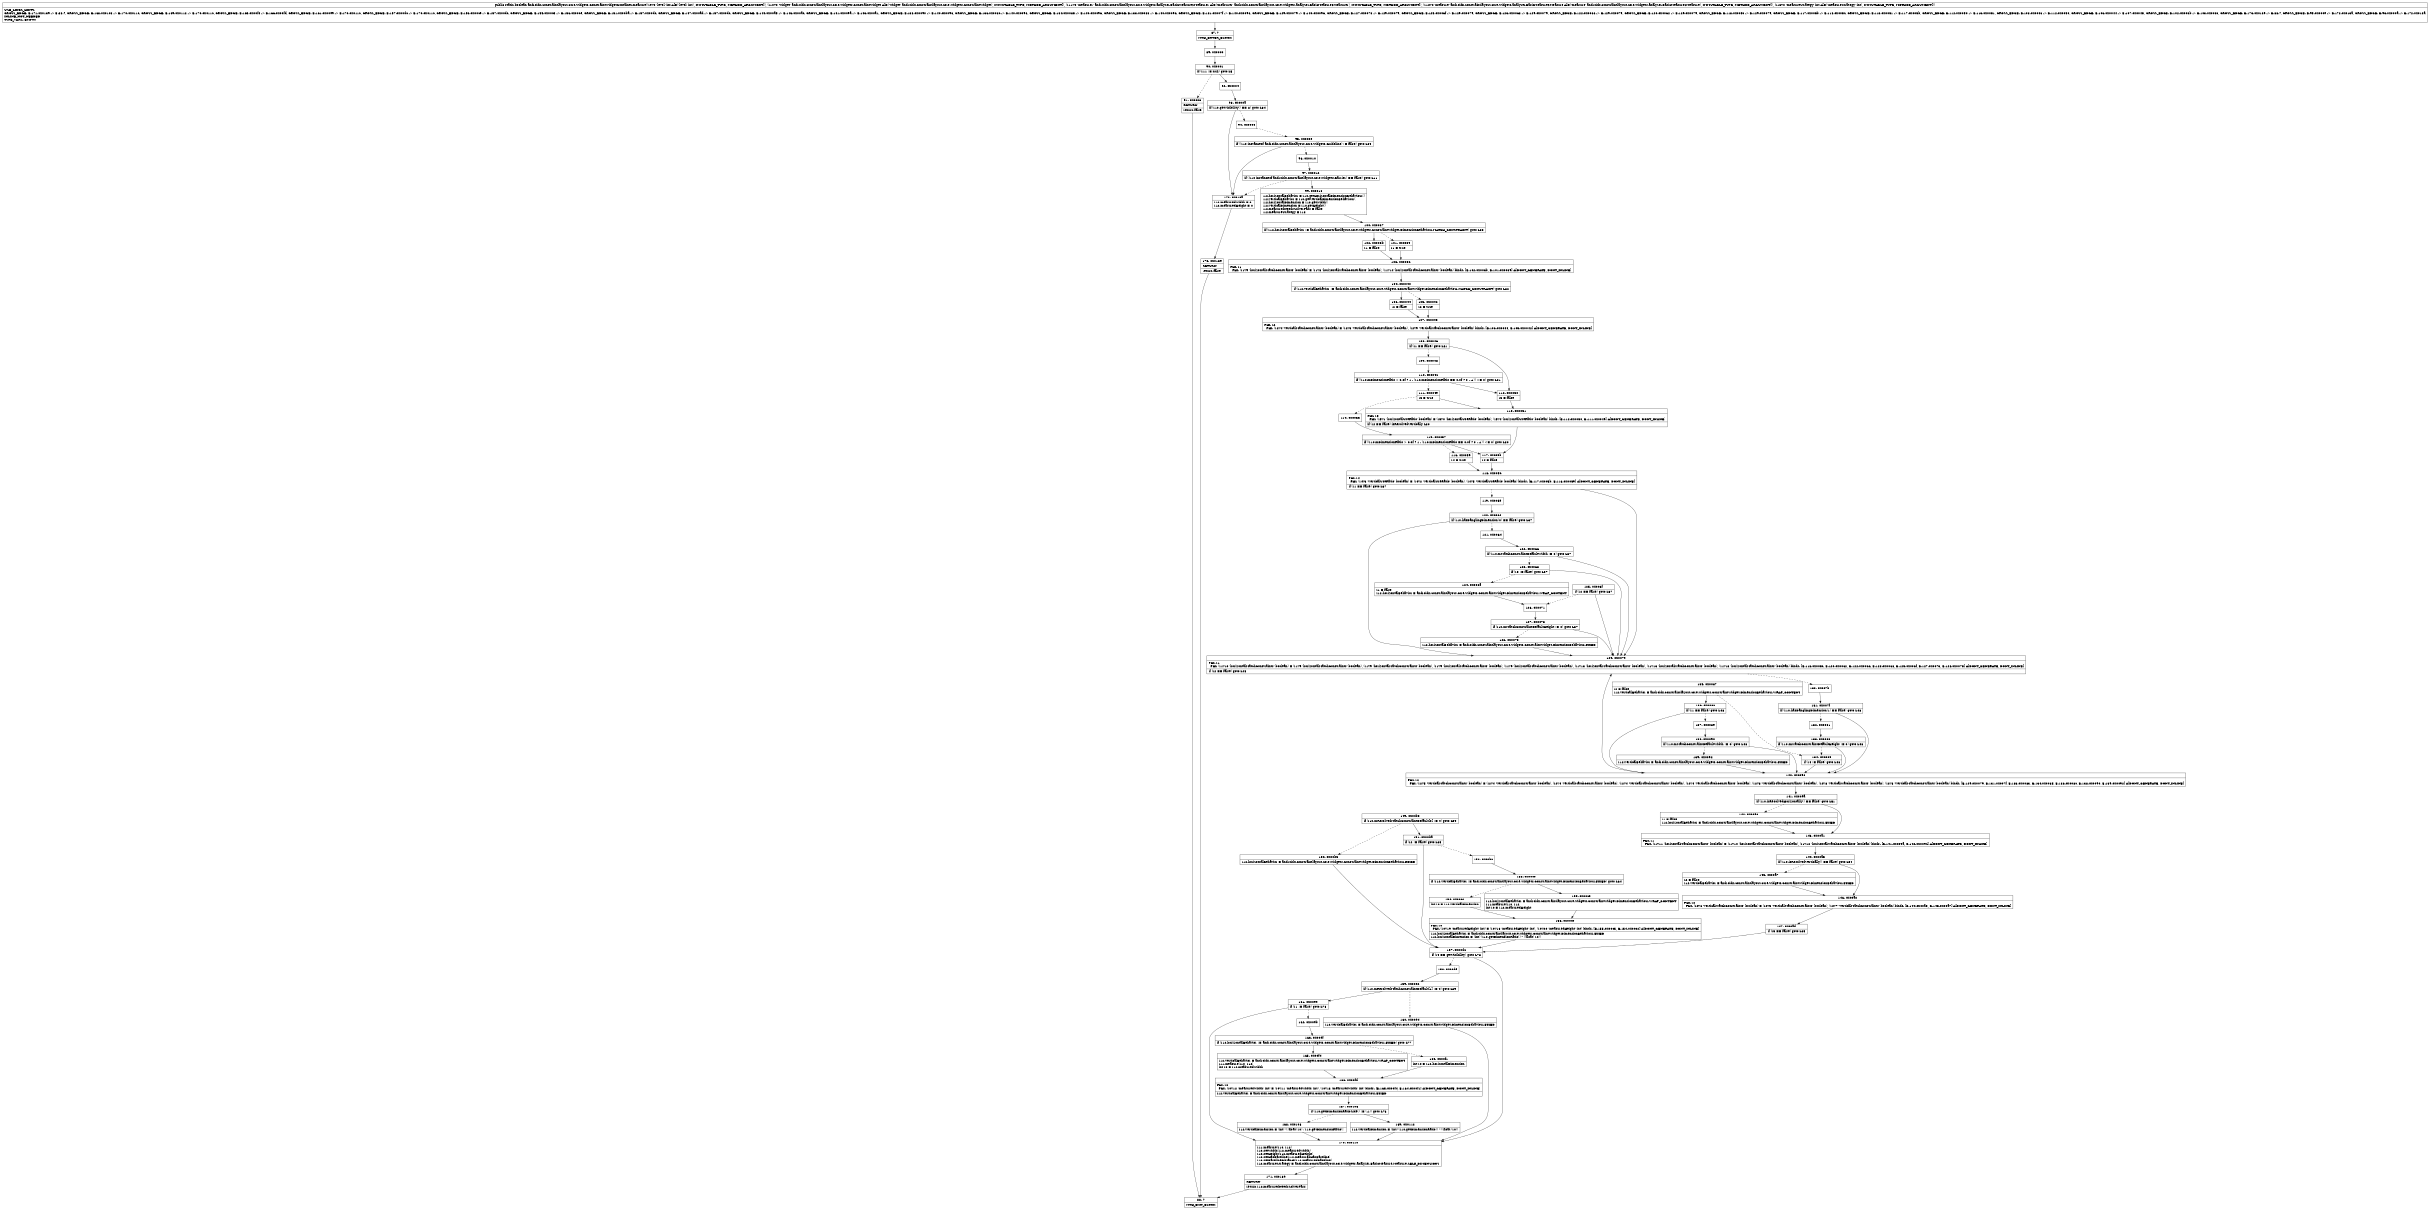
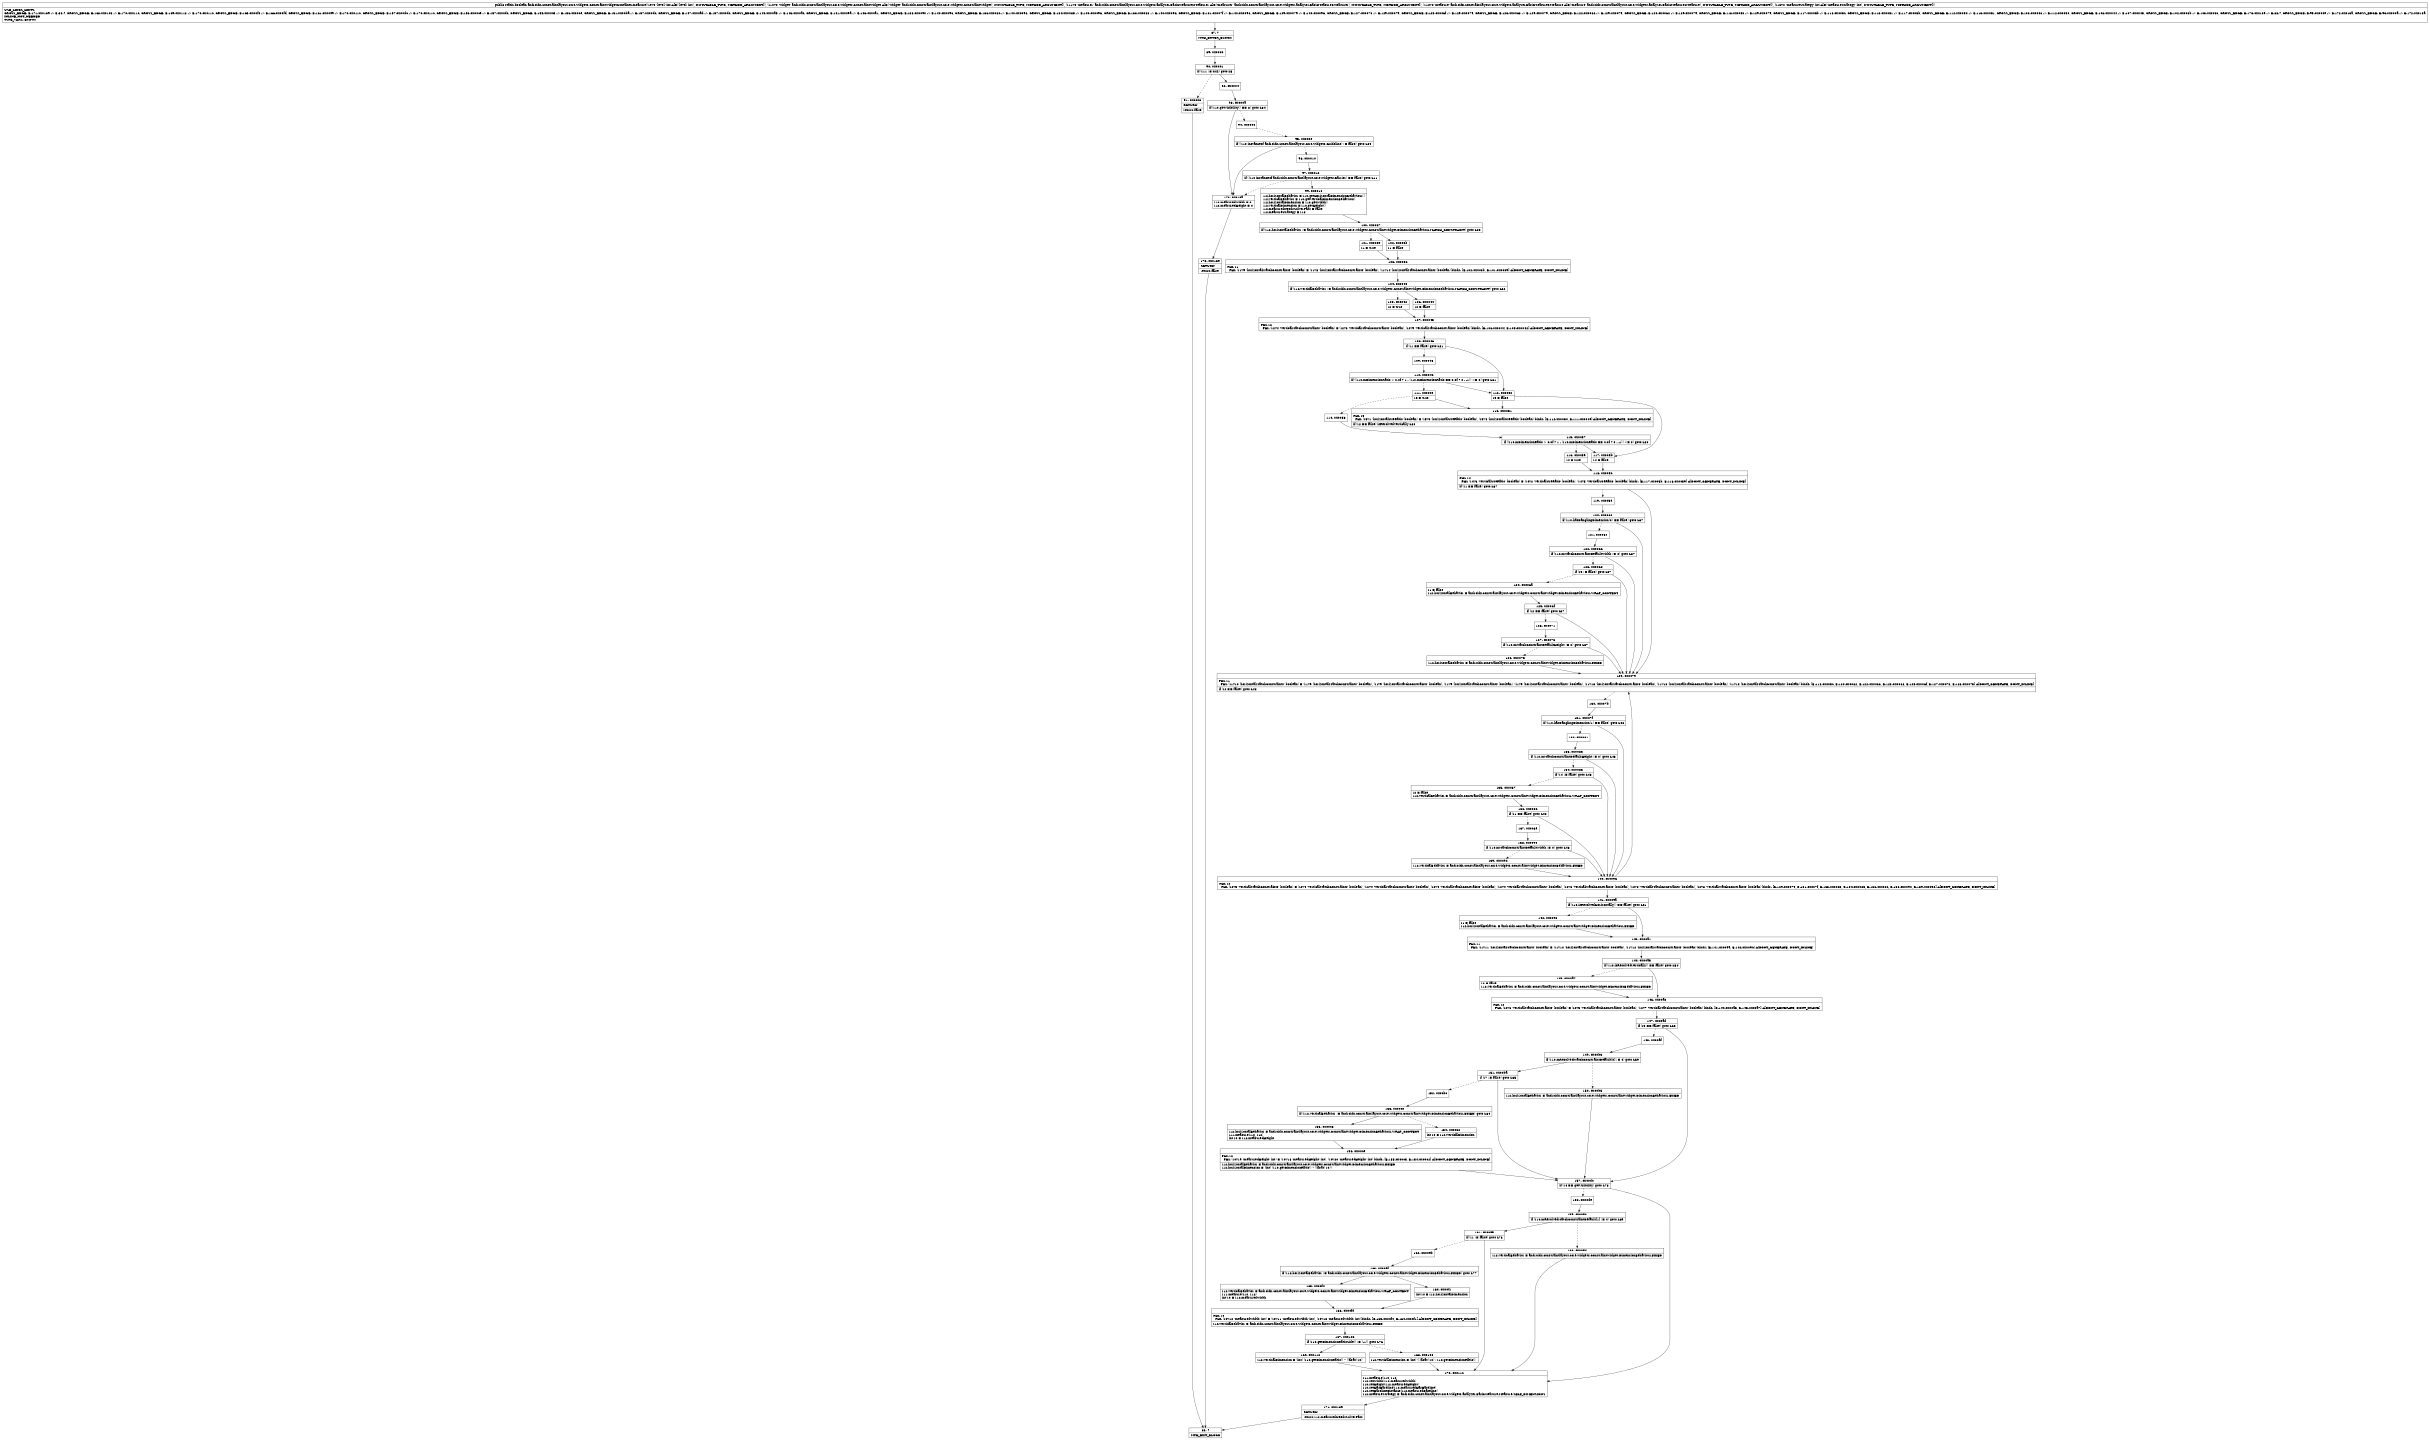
(1515, 441) -> (1624, 401)
(1508, 600) -> (1535, 599)
(1754, 731) -> (1544, 781)
(1423, 842) -> (1498, 1078)
none -> (1652, 1041)
(1390, 1050) -> (1410, 1281)
